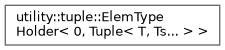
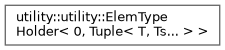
(113, 25) -> (113, 25)
